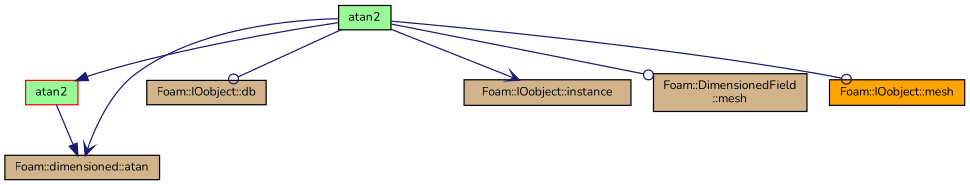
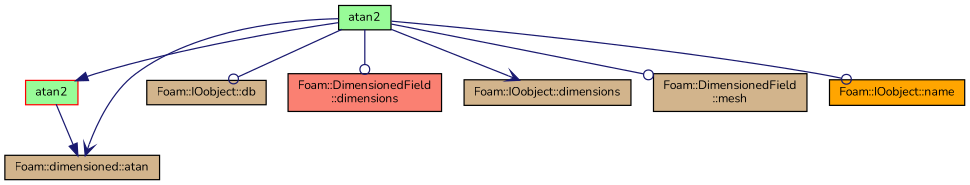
none -> (365, 93)
(548, 93) -> (548, 93)
(897, 93) -> (897, 93)
